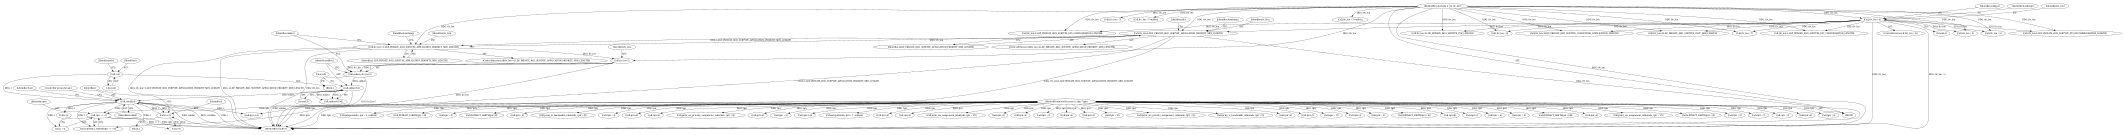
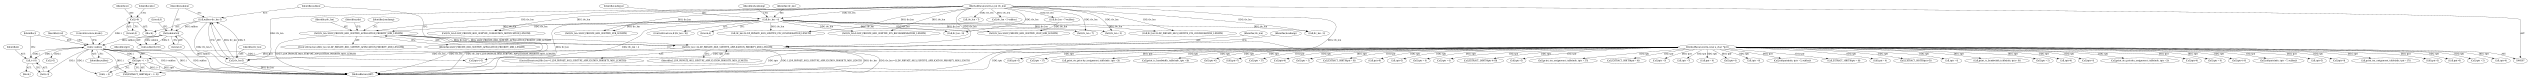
(1560, 19) -> (1051, 27)
none -> (212, 44)
